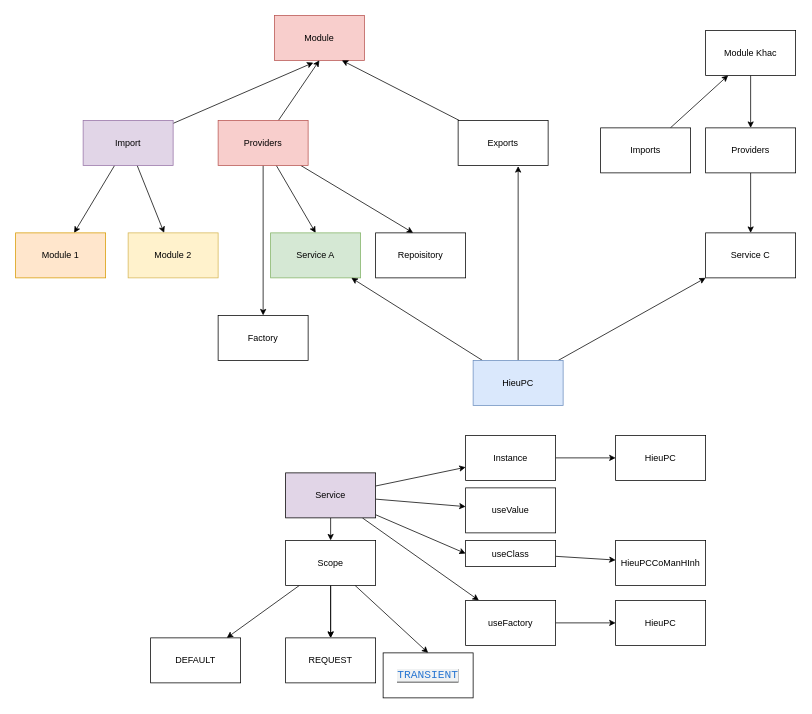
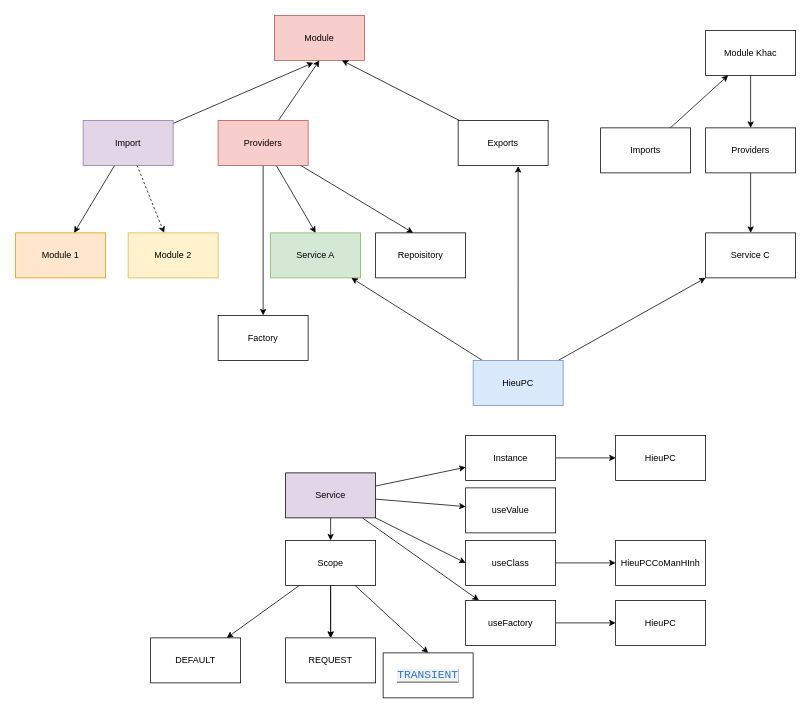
(150, 197) -> (150, 197)
(510, 554) -> (510, 563)
